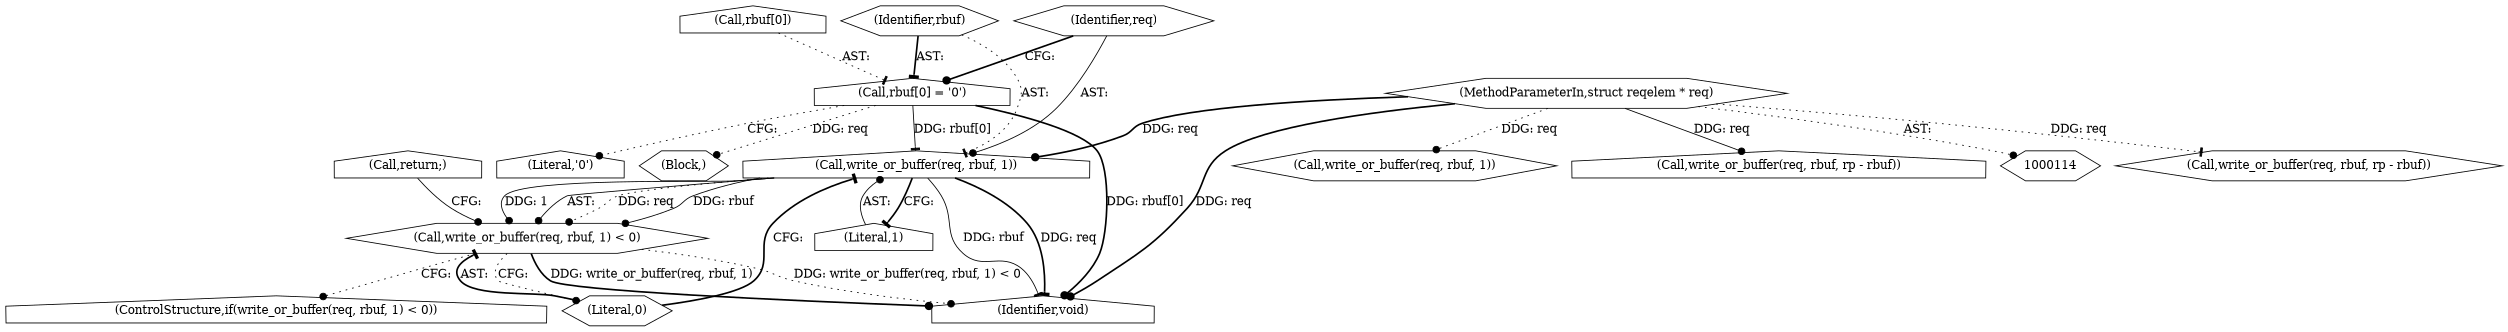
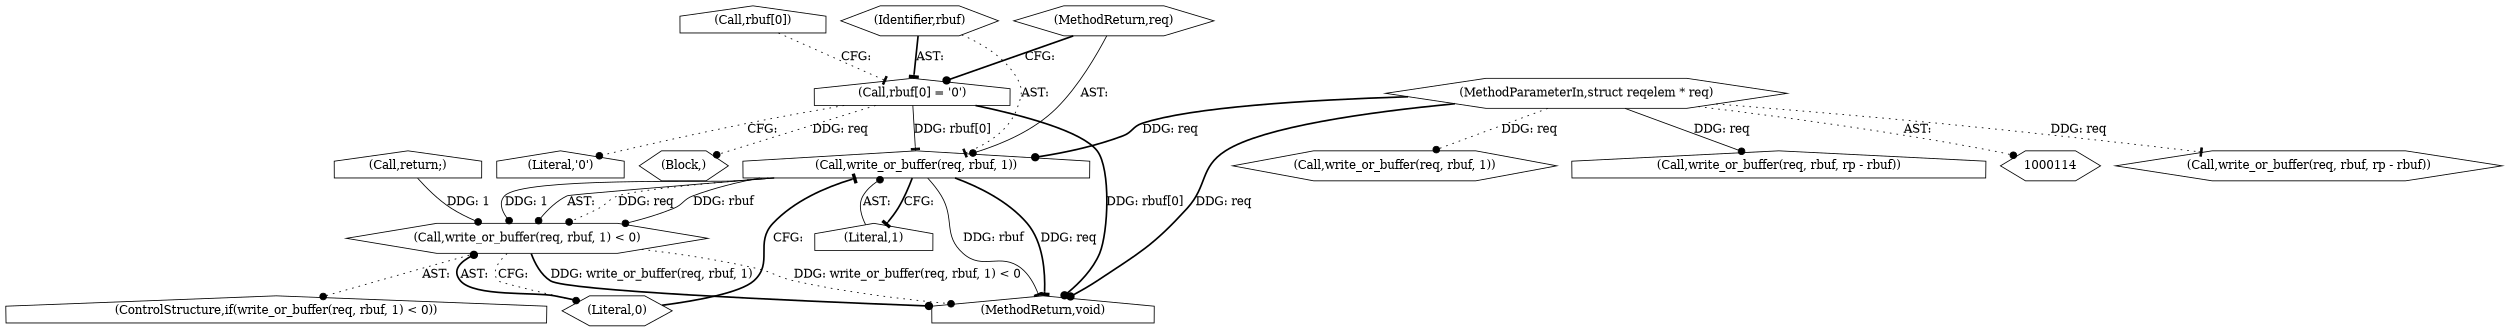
(1114, 21) -> (1114, 21)
(858, 57) -> (858, 57)
(468, 202) -> (468, 202)
(438, 275) -> (438, 275)
(502, 293) -> (502, 293)
(1043, 311) -> (1043, 311)
